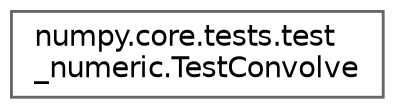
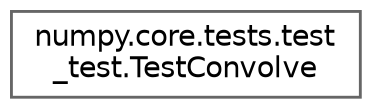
(197, 54) -> (186, 54)
